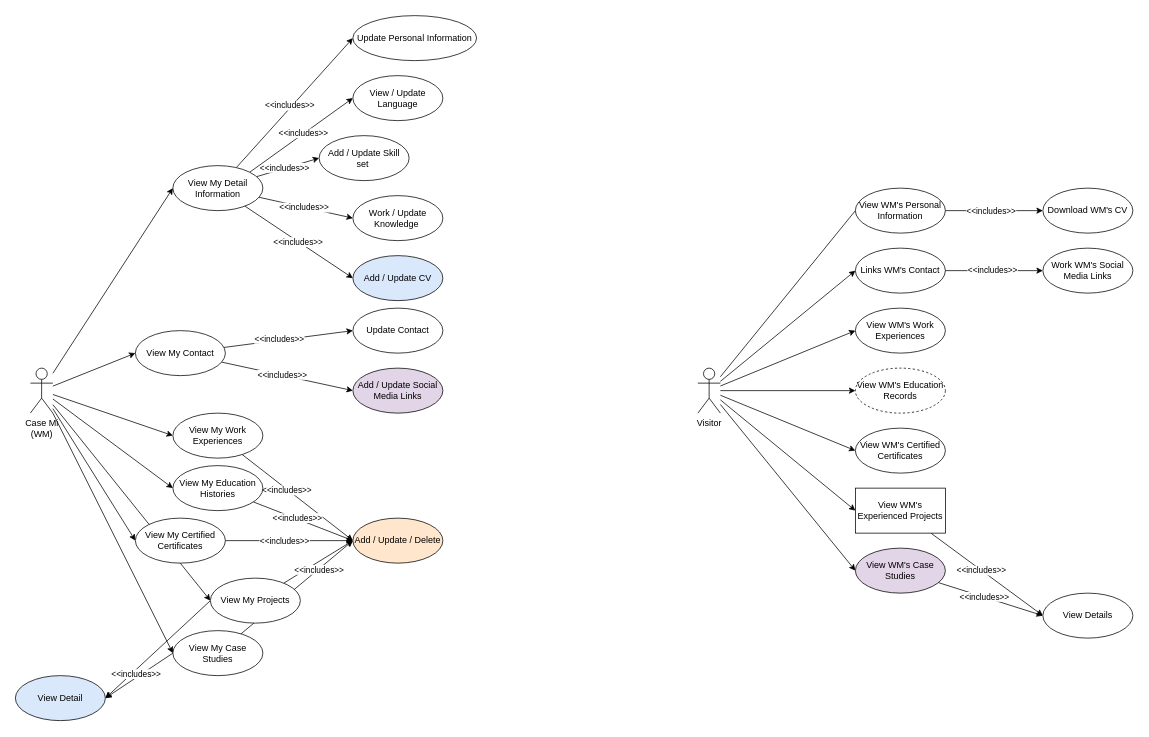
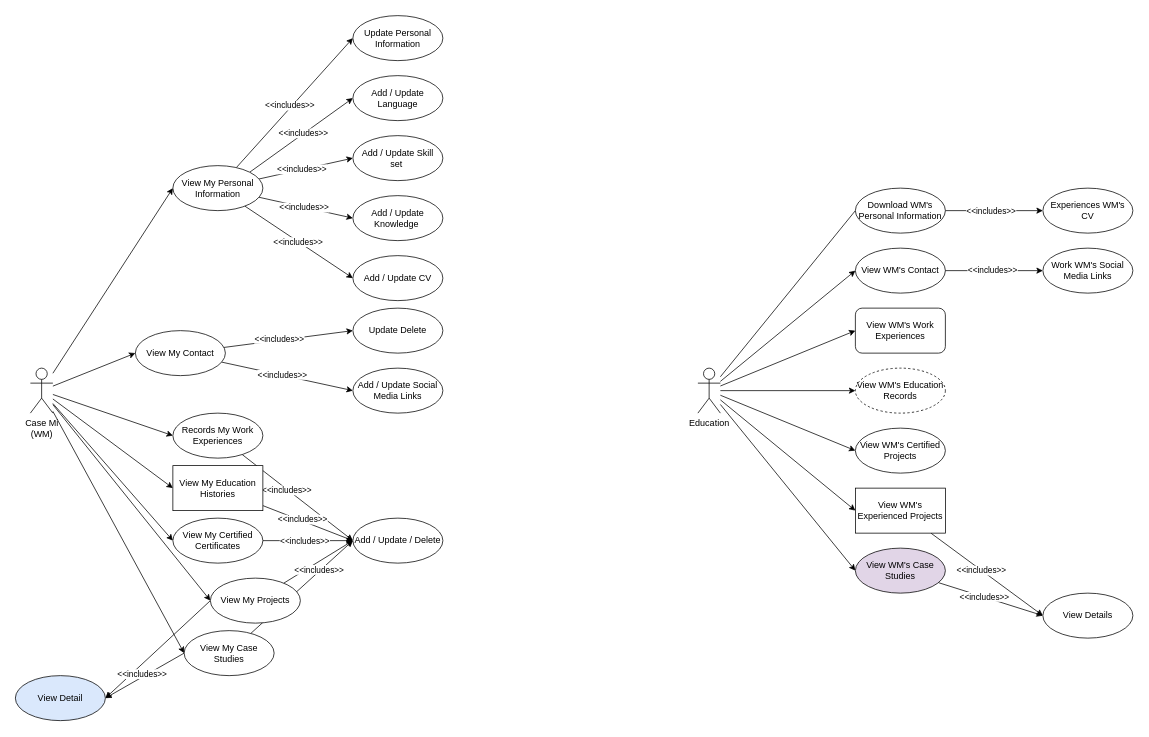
(415, 38) -> (398, 38)
(398, 98) -> (398, 98)
(364, 158) -> (398, 158)
(218, 188) -> (218, 188)
(900, 210) -> (900, 210)
(1088, 210) -> (1088, 210)
(398, 218) -> (398, 218)
(900, 270) -> (900, 270)
(398, 278) -> (398, 278)
(398, 330) -> (398, 330)
(900, 330) -> (900, 330)
(398, 390) -> (398, 390)
(710, 424) -> (710, 424)
(218, 435) -> (218, 435)
(900, 450) -> (900, 450)
(218, 488) -> (218, 488)
(180, 540) -> (218, 540)
(398, 540) -> (398, 540)
(218, 653) -> (229, 653)
